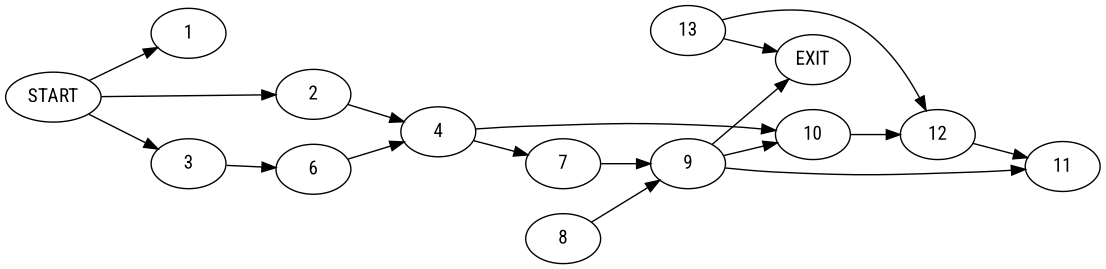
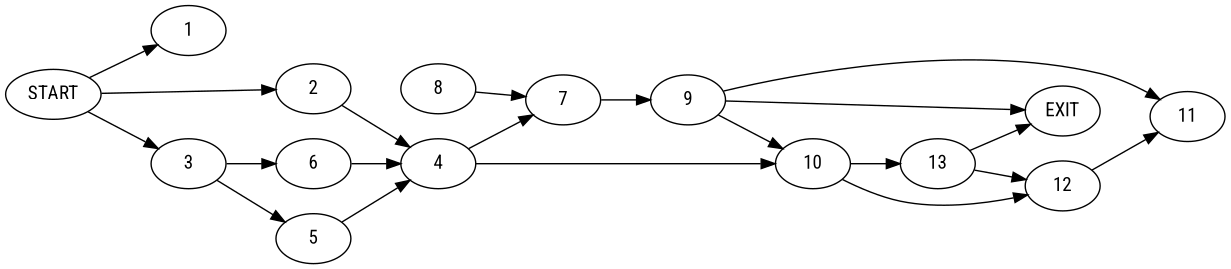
none -> (869, 164)
(620, 205) -> (494, 94)
none -> (313, 239)
